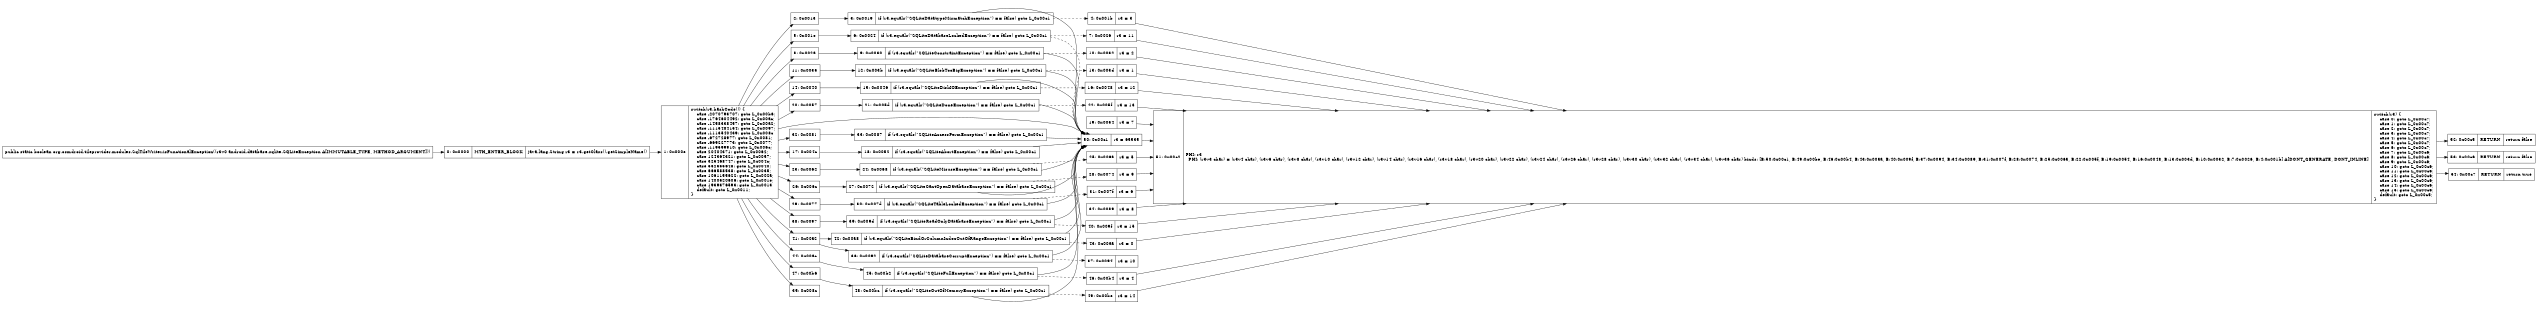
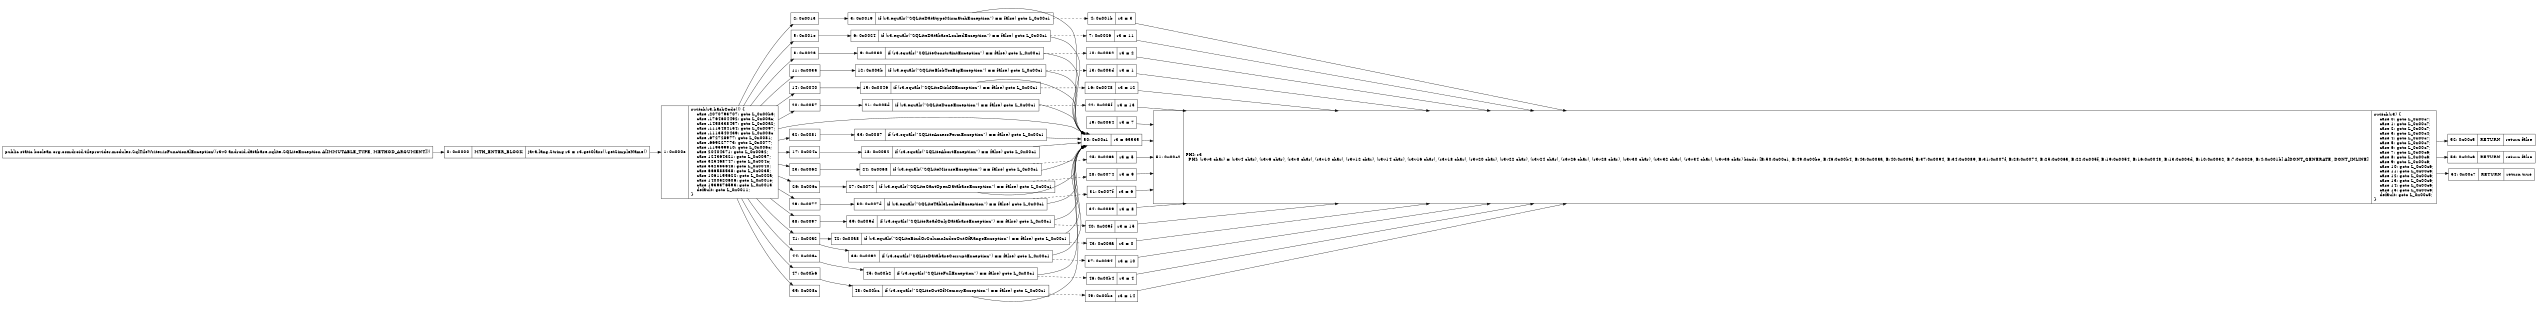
(1080, 66) -> (1080, 66)
(2403, 133) -> (2403, 133)
none -> (1313, 231)
